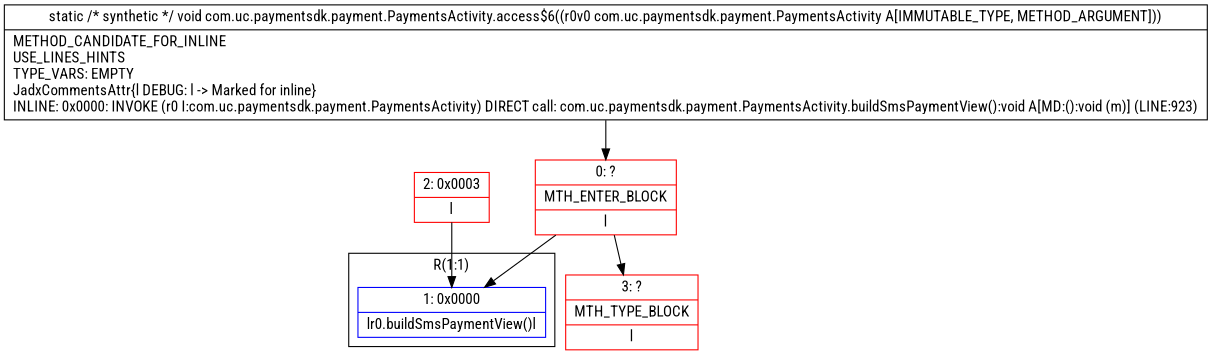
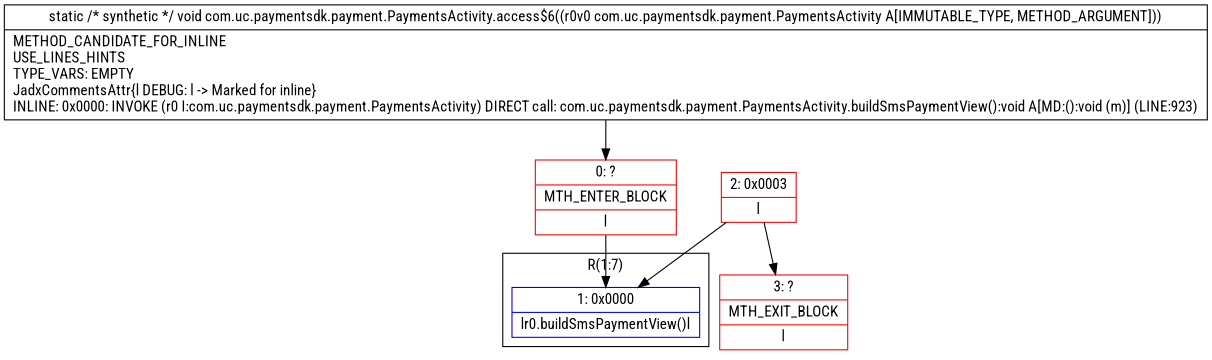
(618, 250) -> (769, 243)
(452, 266) -> (606, 266)
(632, 312) -> (784, 312)
